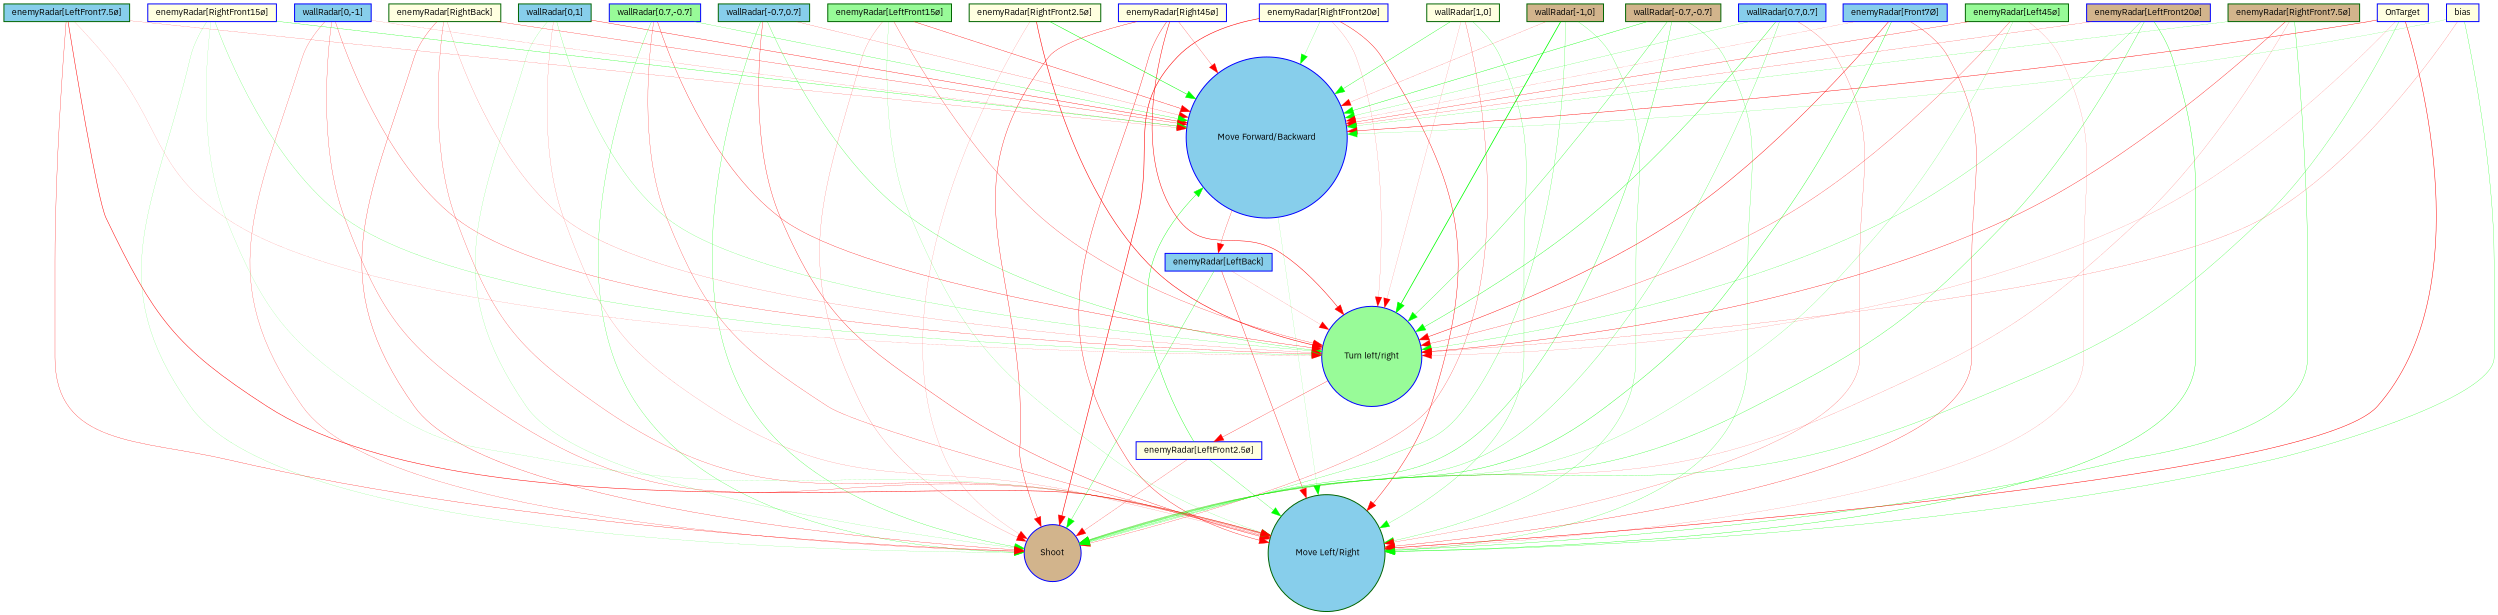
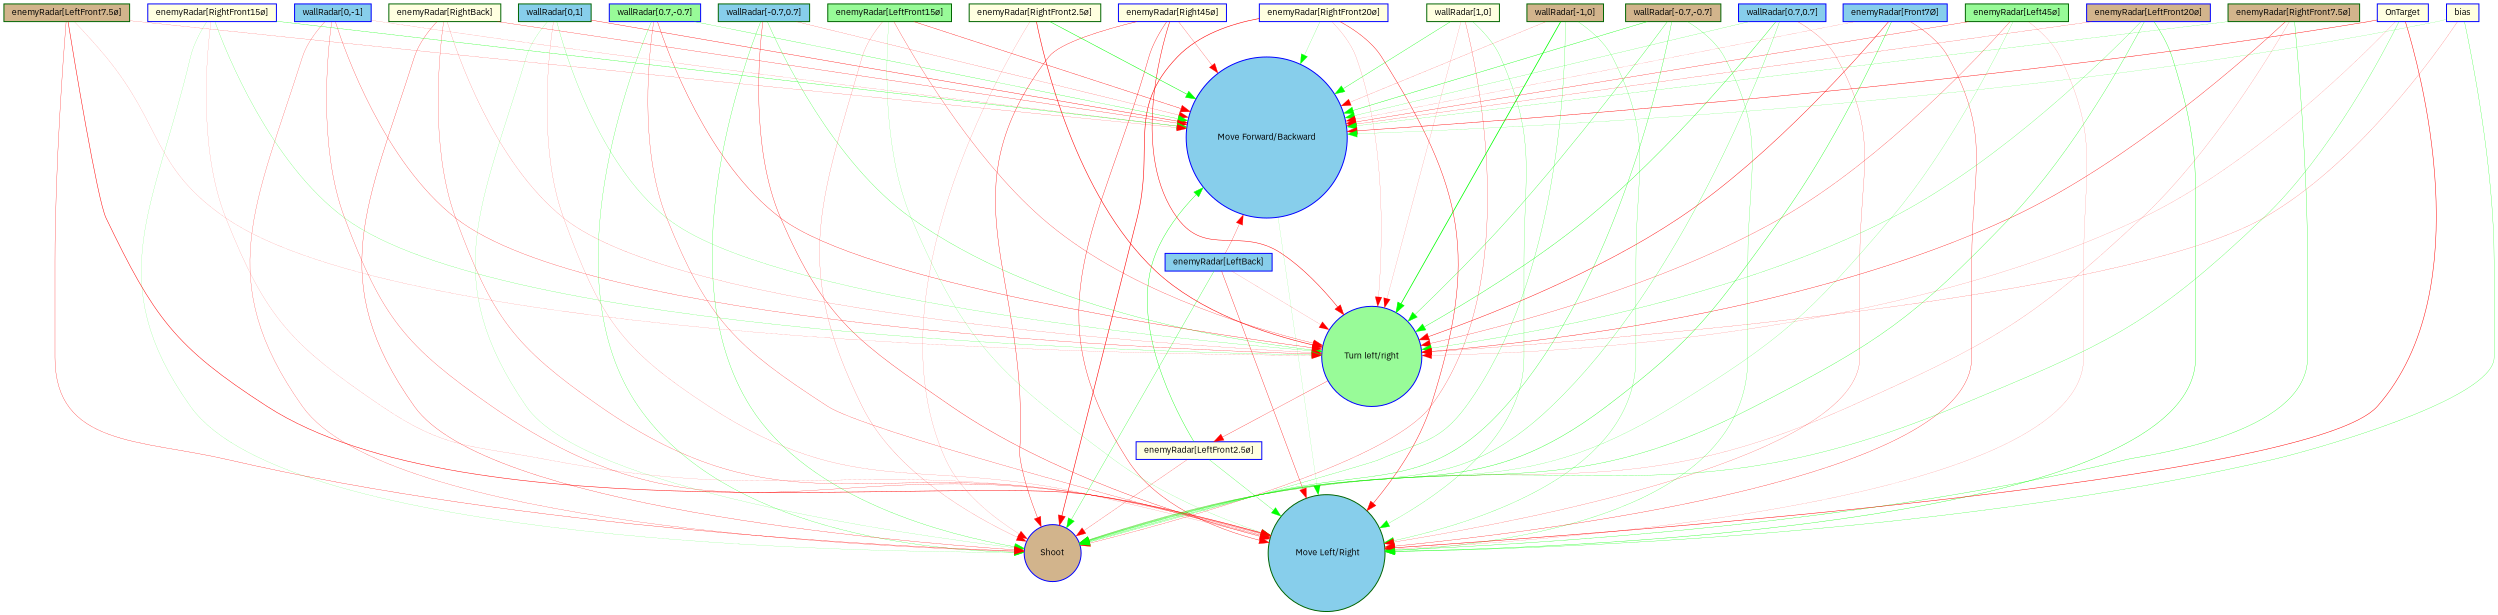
(67, 13) -> (67, 13)
(1226, 227) -> (1235, 234)
(561, 462) -> (561, 462)
